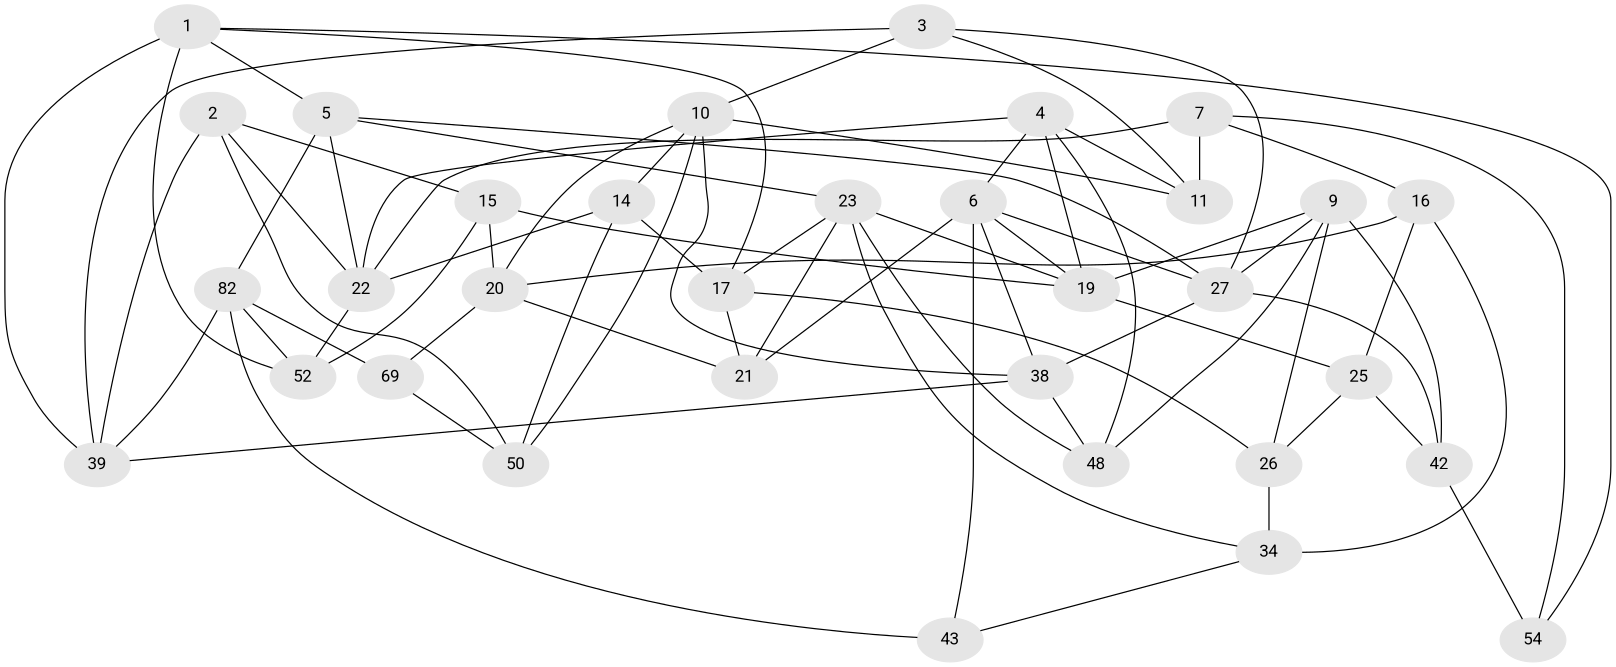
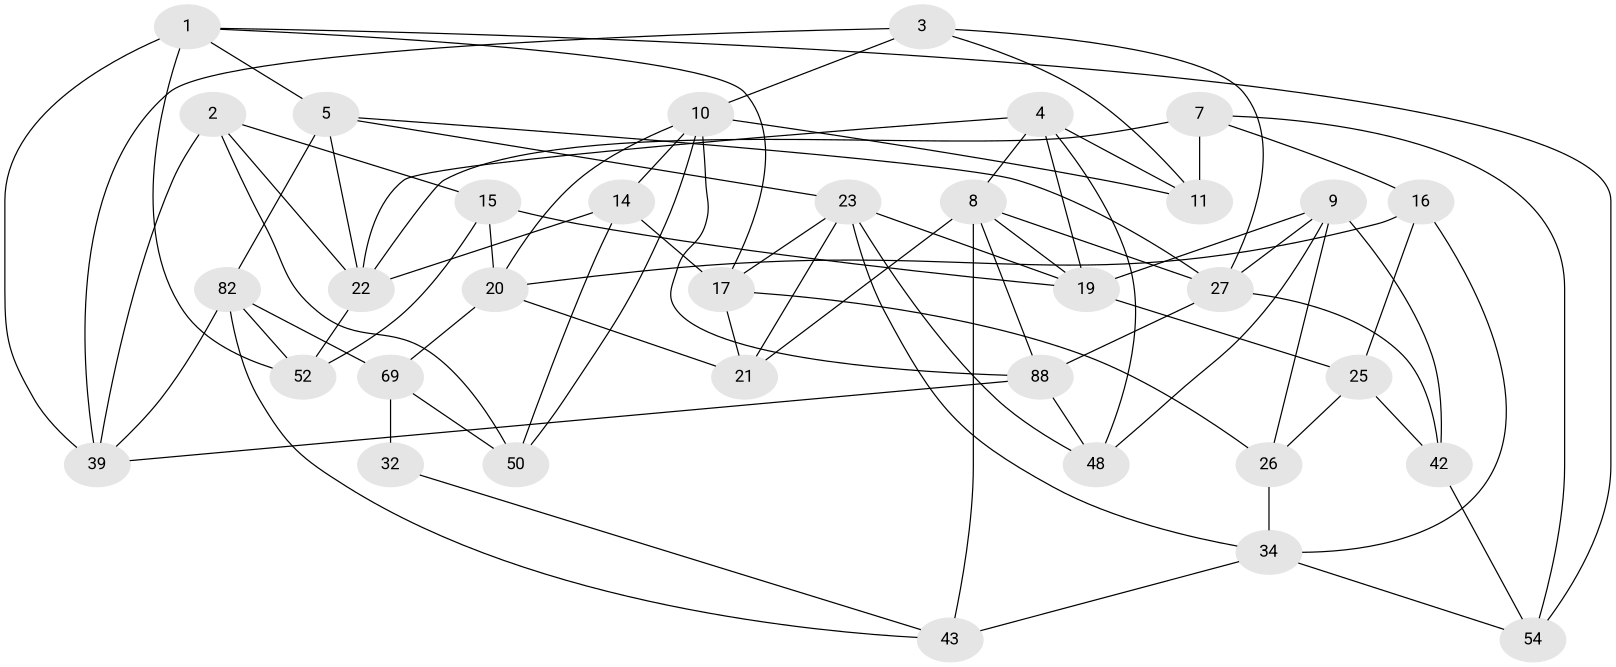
(973, 202) -> (973, 202)
(1040, 377) -> (1040, 377)
none -> (391, 465)
none -> (1401, 596)
